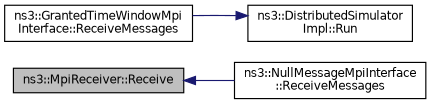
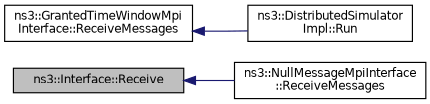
(214, 15) -> (226, 31)
(99, 80) -> (99, 80)
